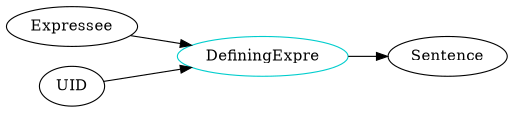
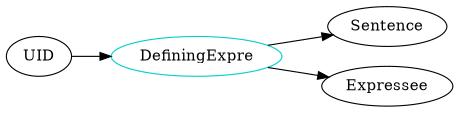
(155, 40) -> (293, 71)
